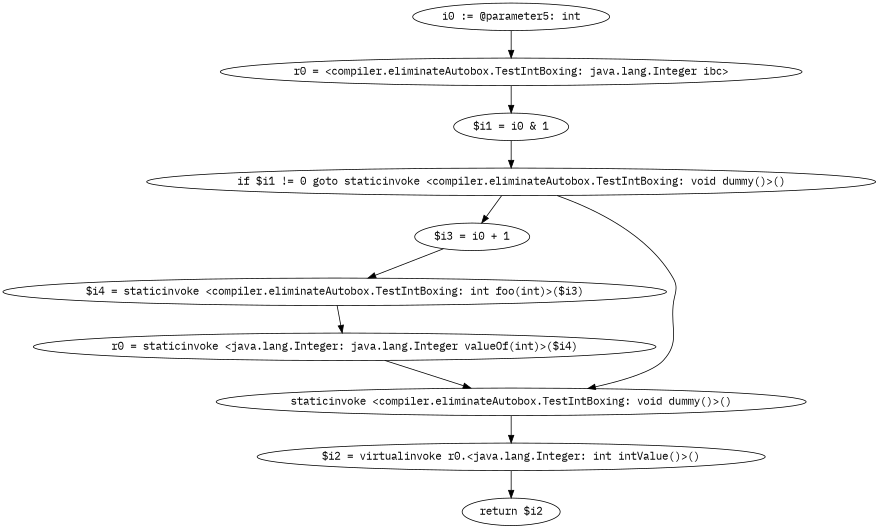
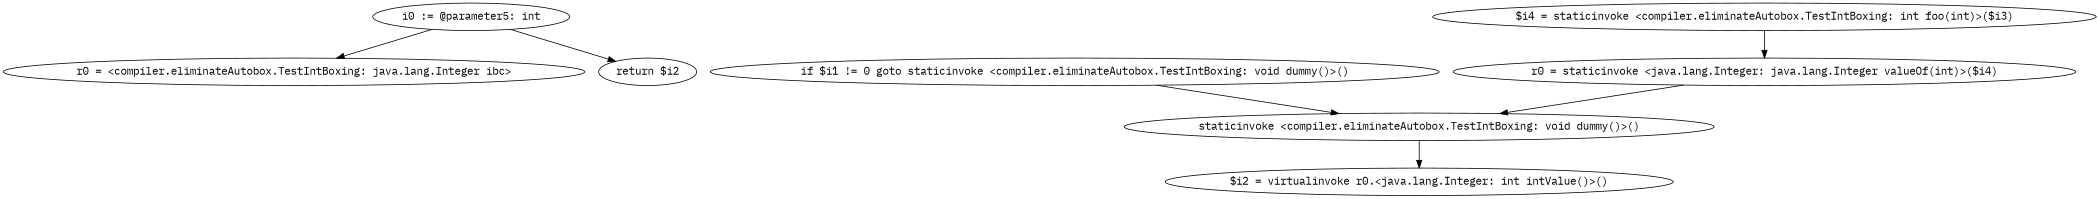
(511, 127) -> none
(472, 237) -> none
(511, 481) -> (559, 44)
